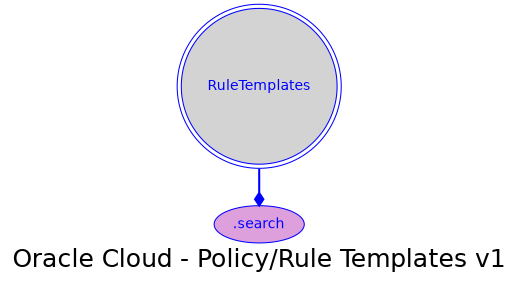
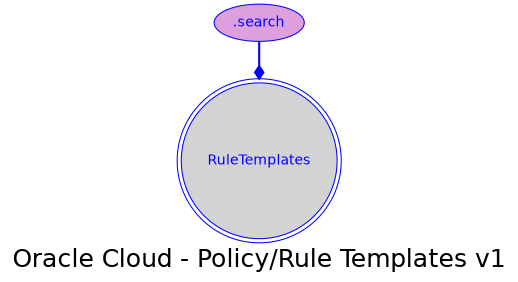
(259, 181) -> (259, 54)
